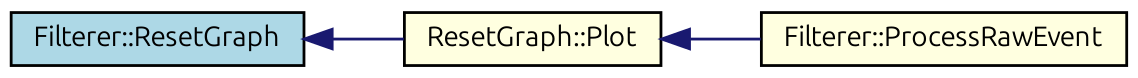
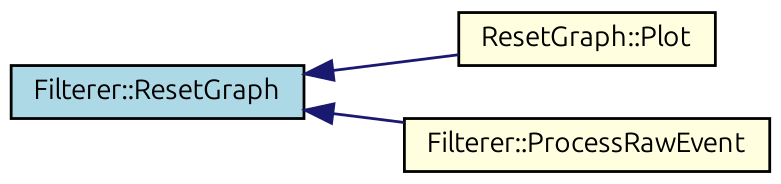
(726, 39) -> (369, 118)
